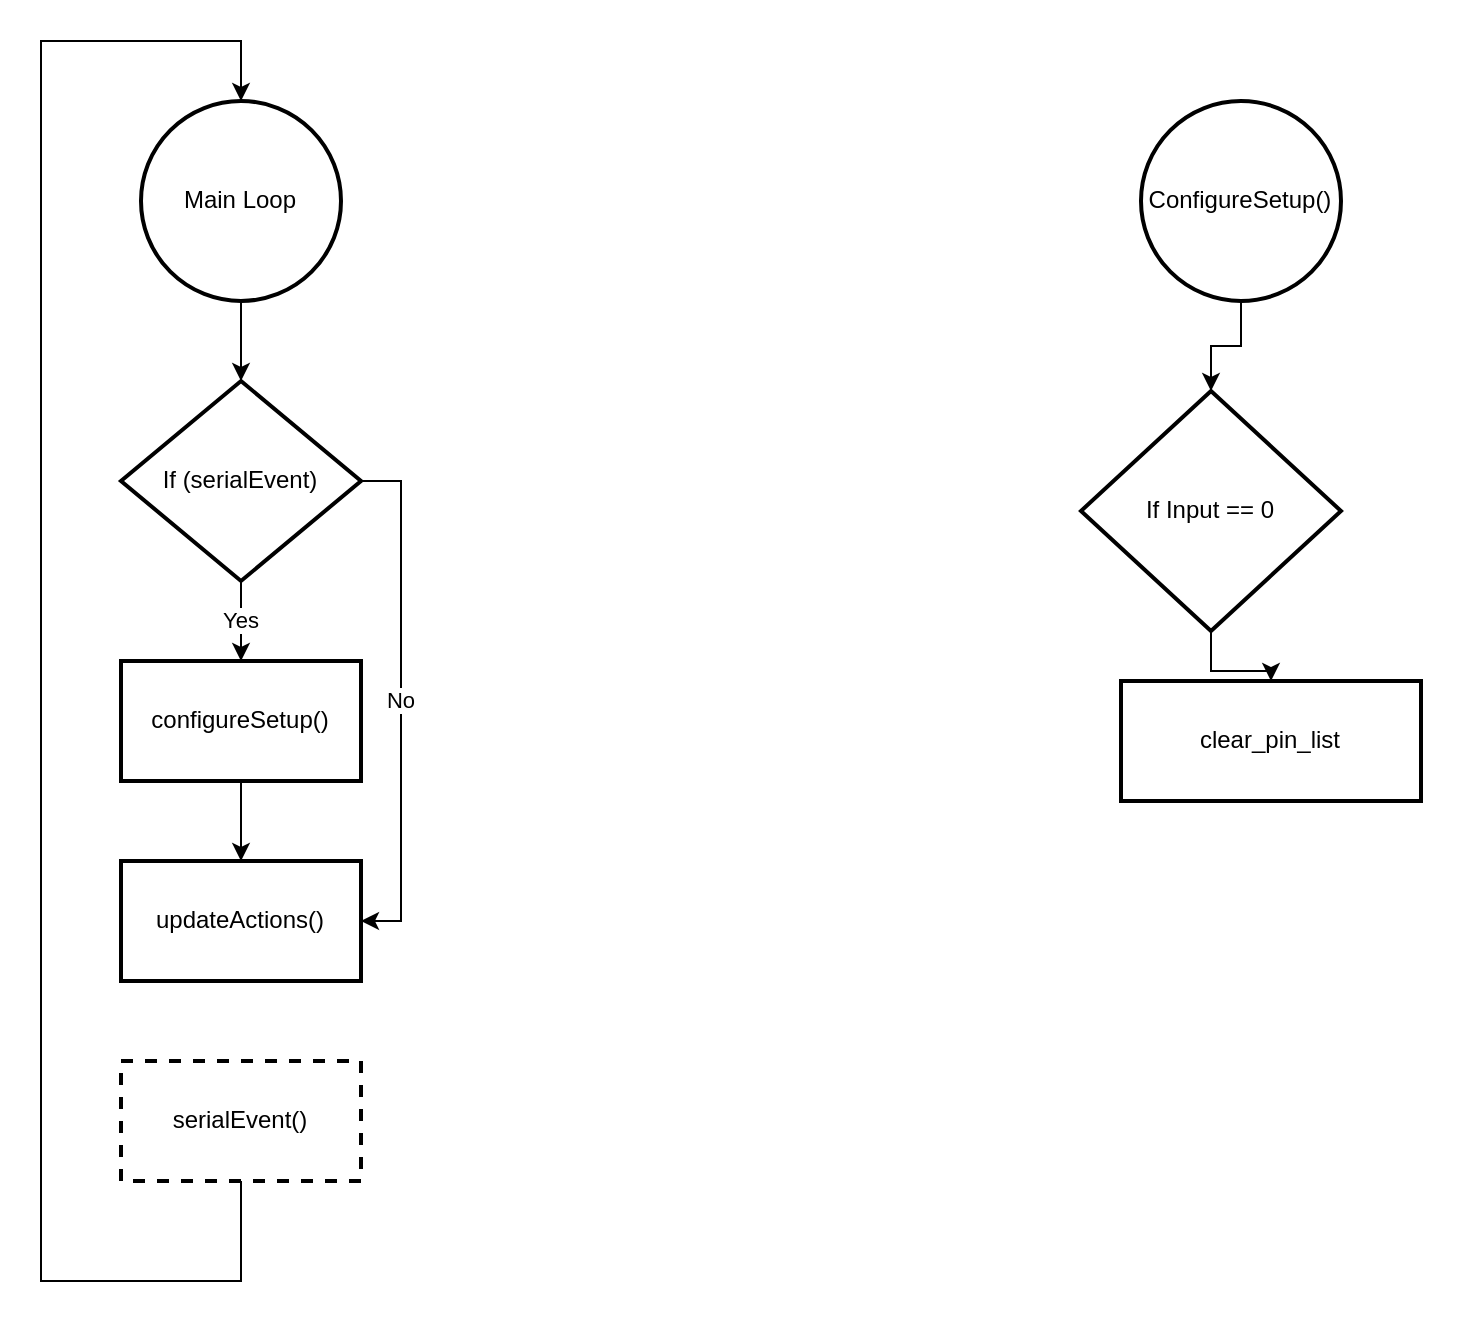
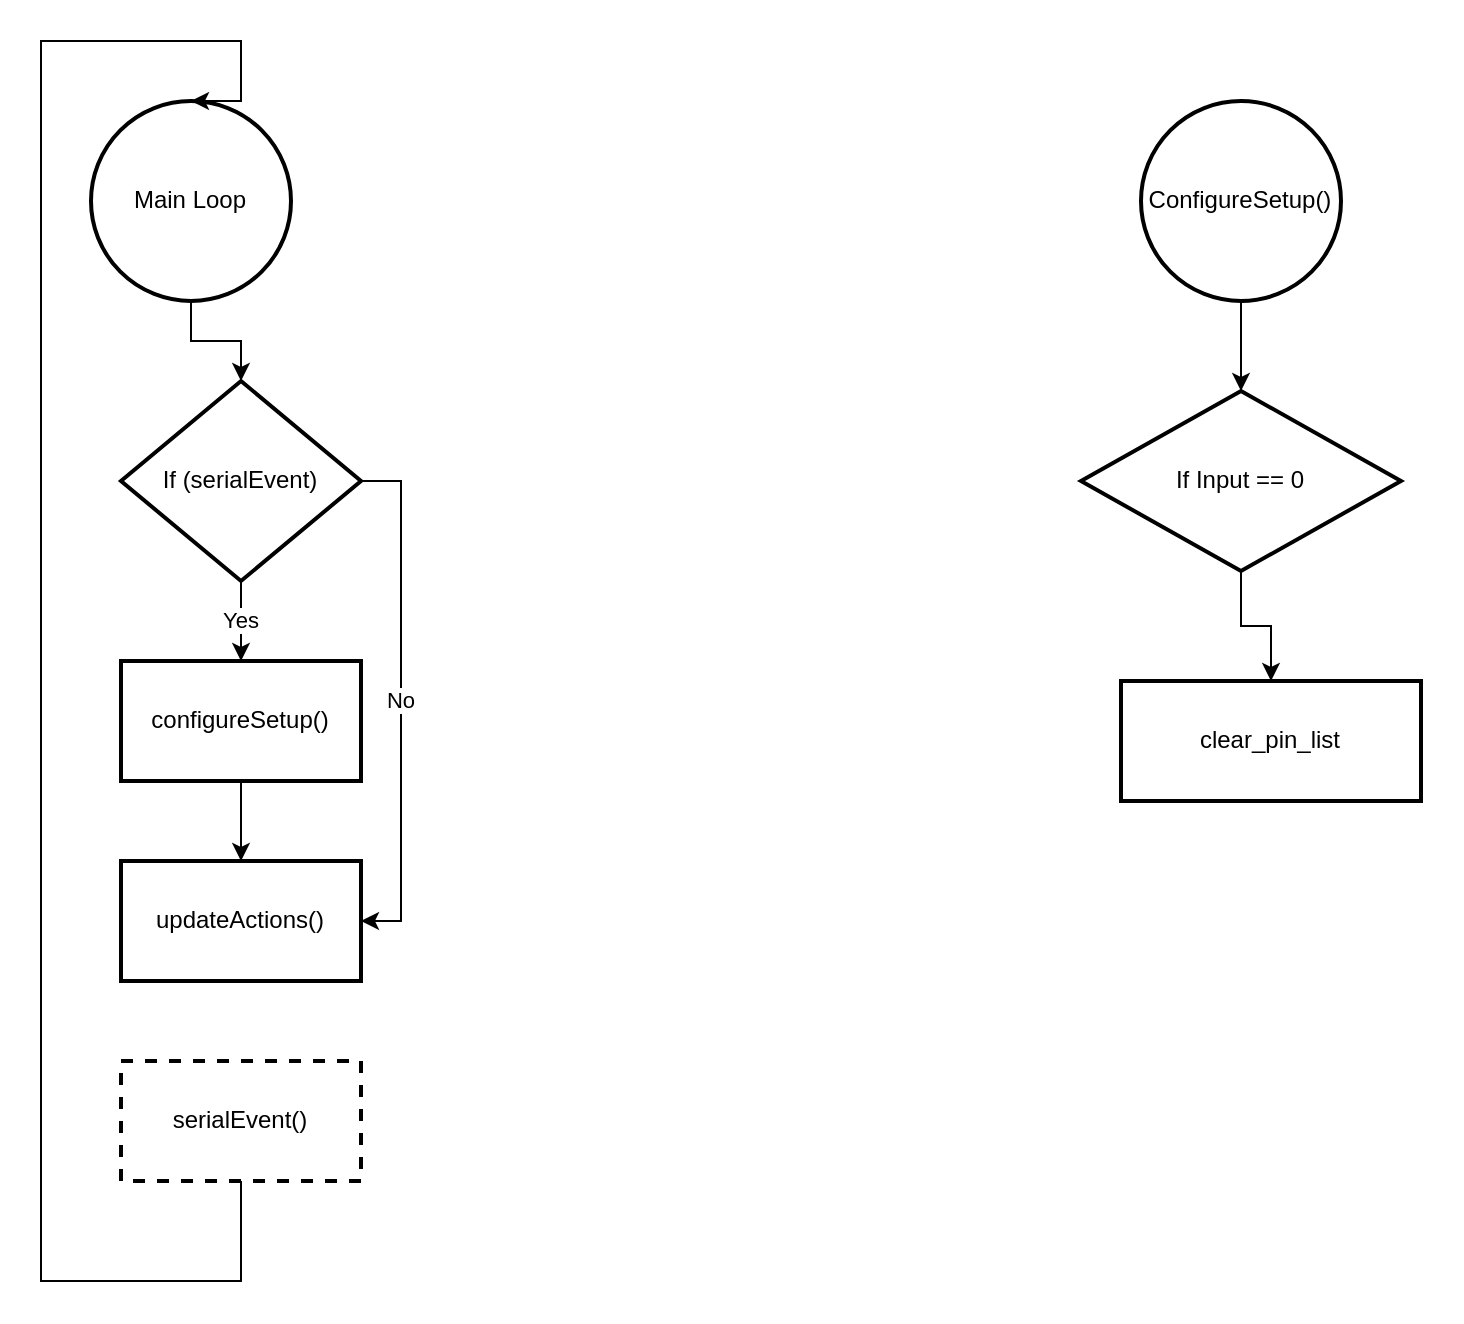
(241, 201) -> (191, 201)
(1211, 511) -> (1241, 481)
